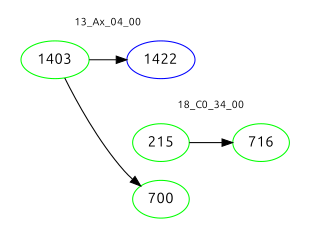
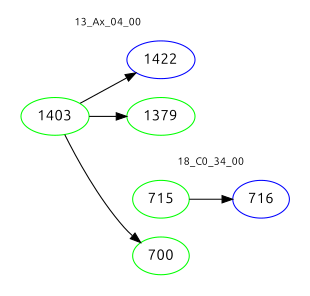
none -> (161, 116)
(161, 143) -> (161, 199)
(261, 143) -> (261, 199)
